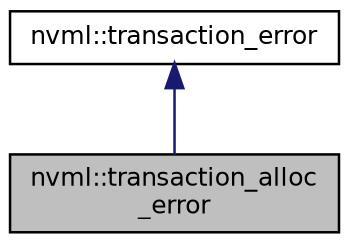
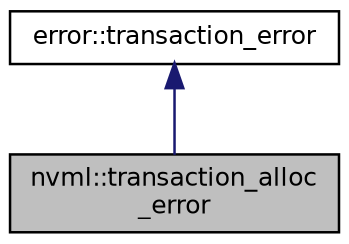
(175, 38) -> (175, 38)
